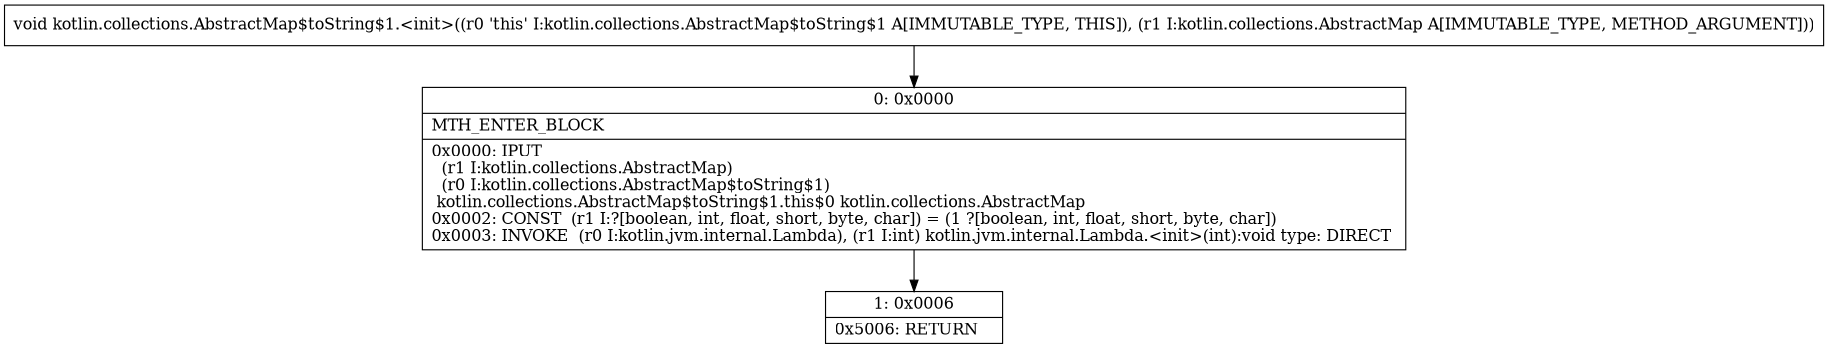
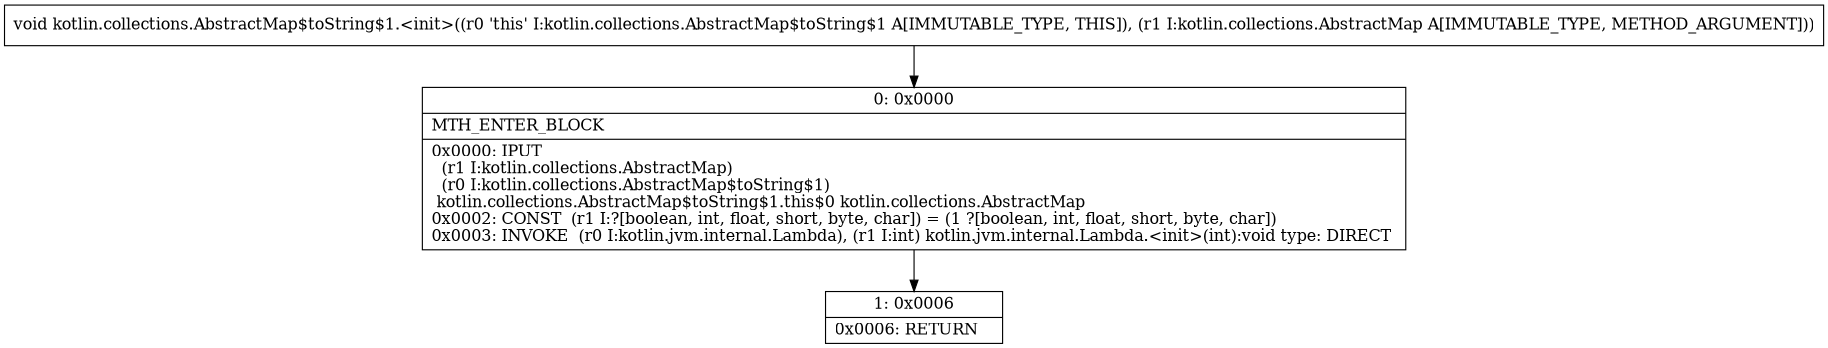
(914, 330) -> (914, 330)
